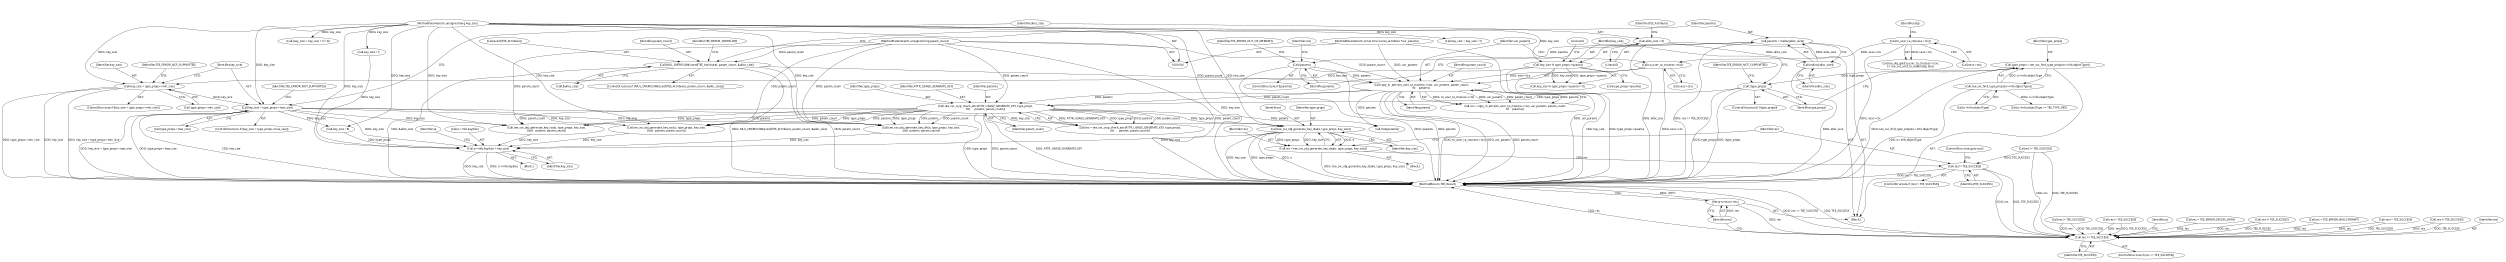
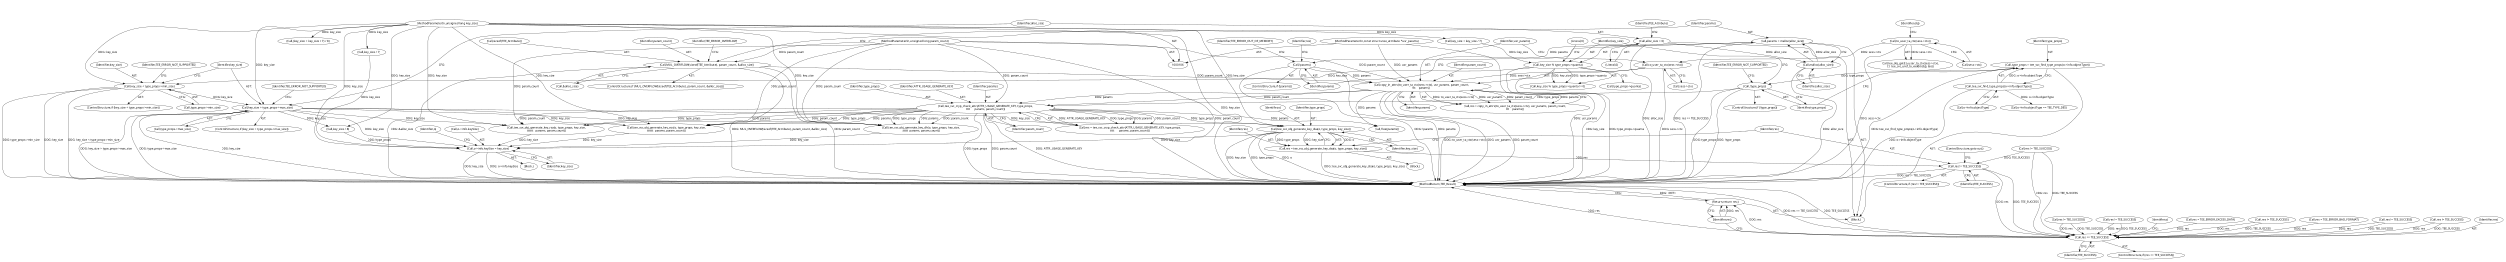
(1191, 29) -> (1506, 53)
(1897, 236) -> (1896, 236)
